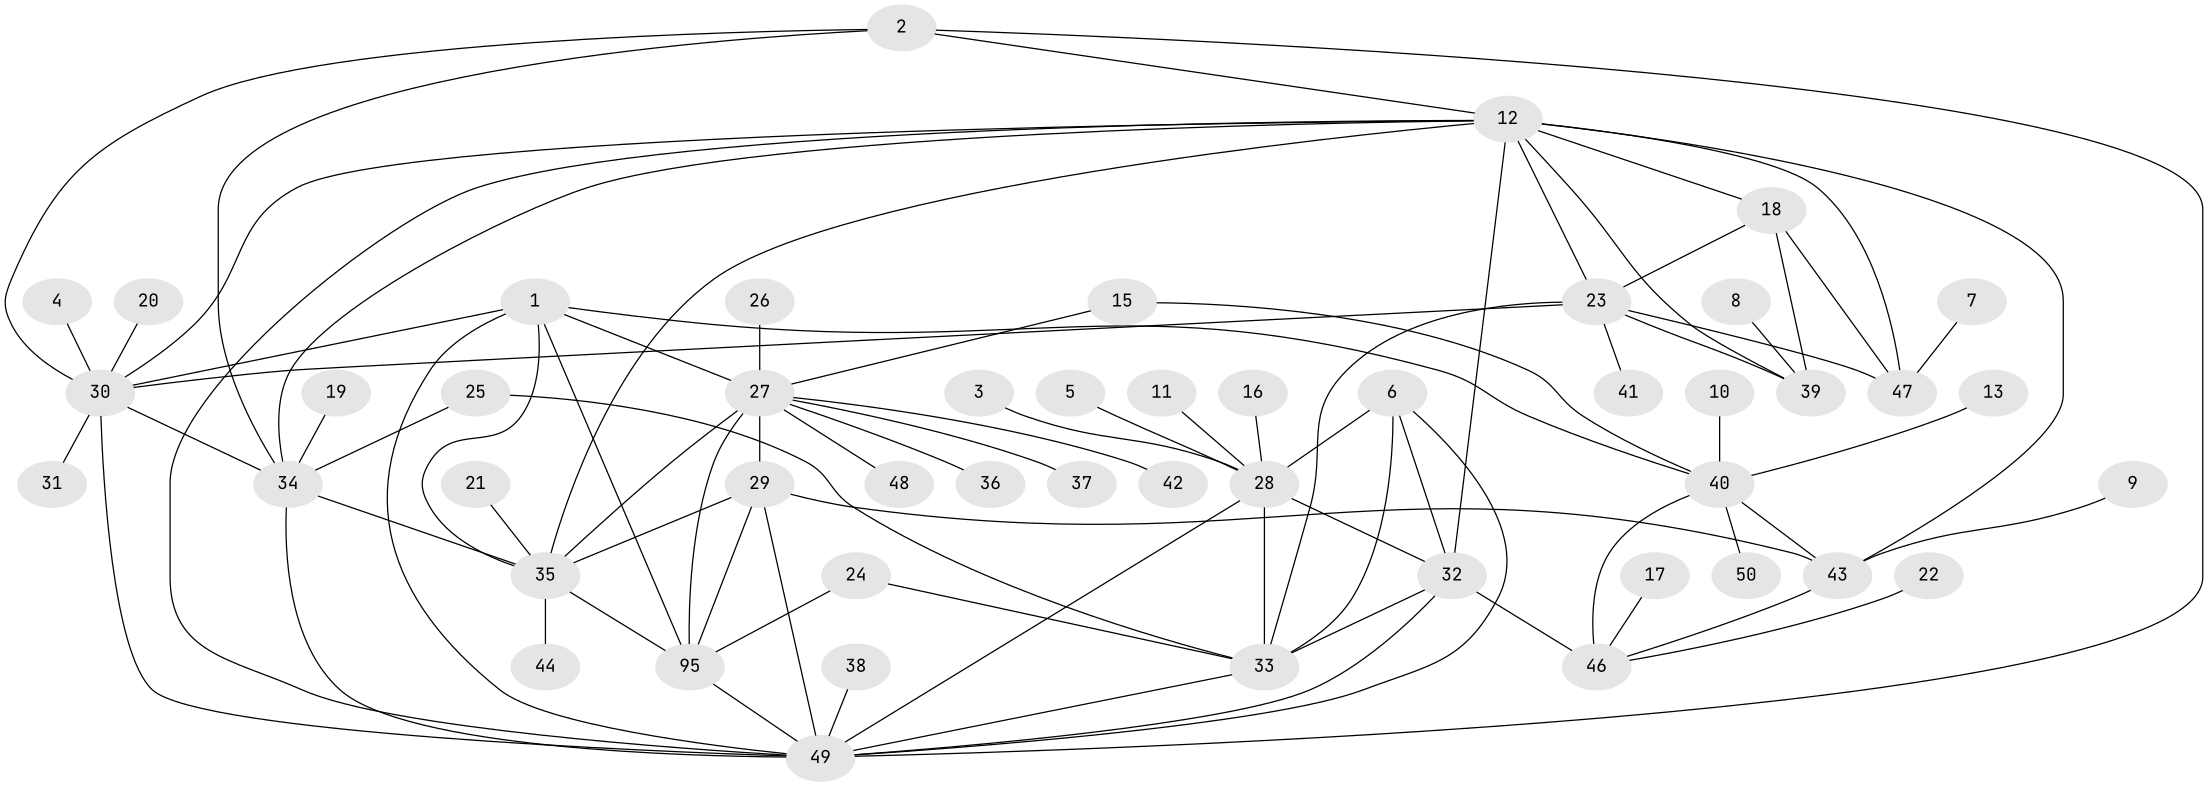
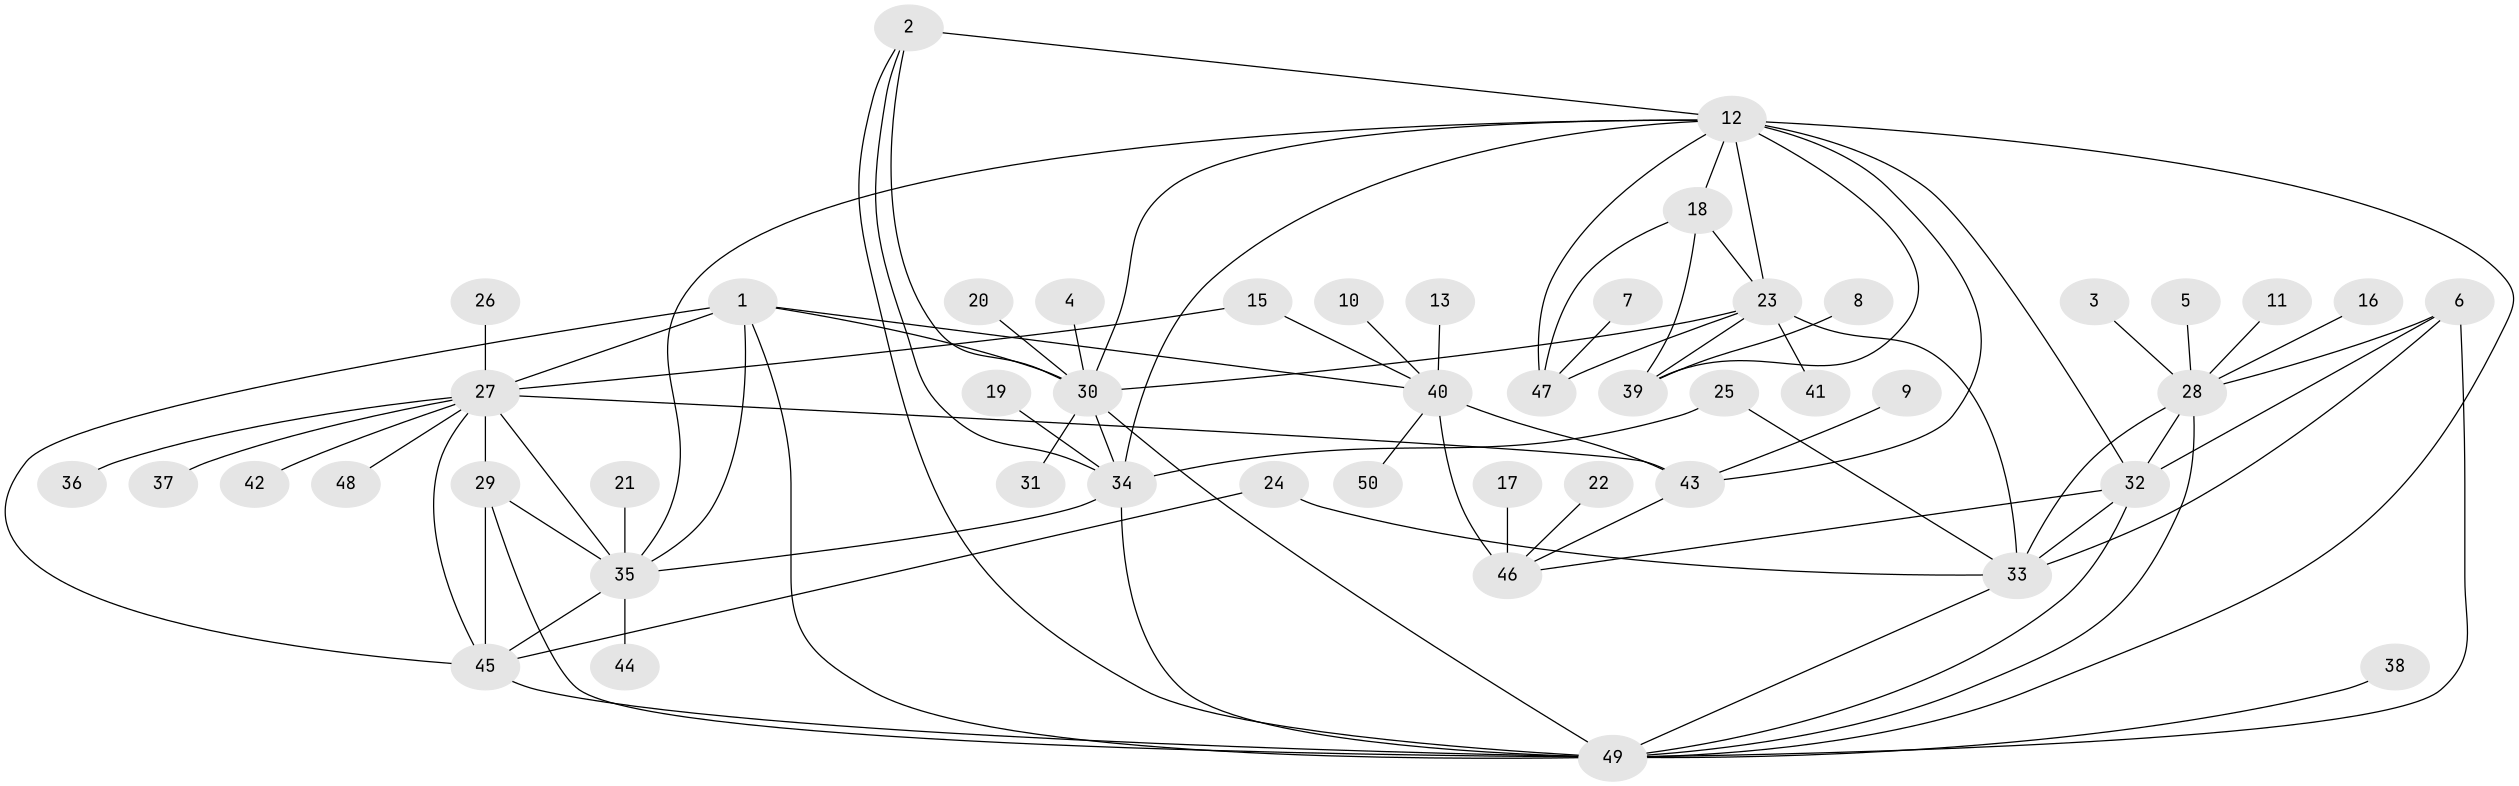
(1277, 517) -> (1150, 428)
(690, 667) -> (485, 667)
